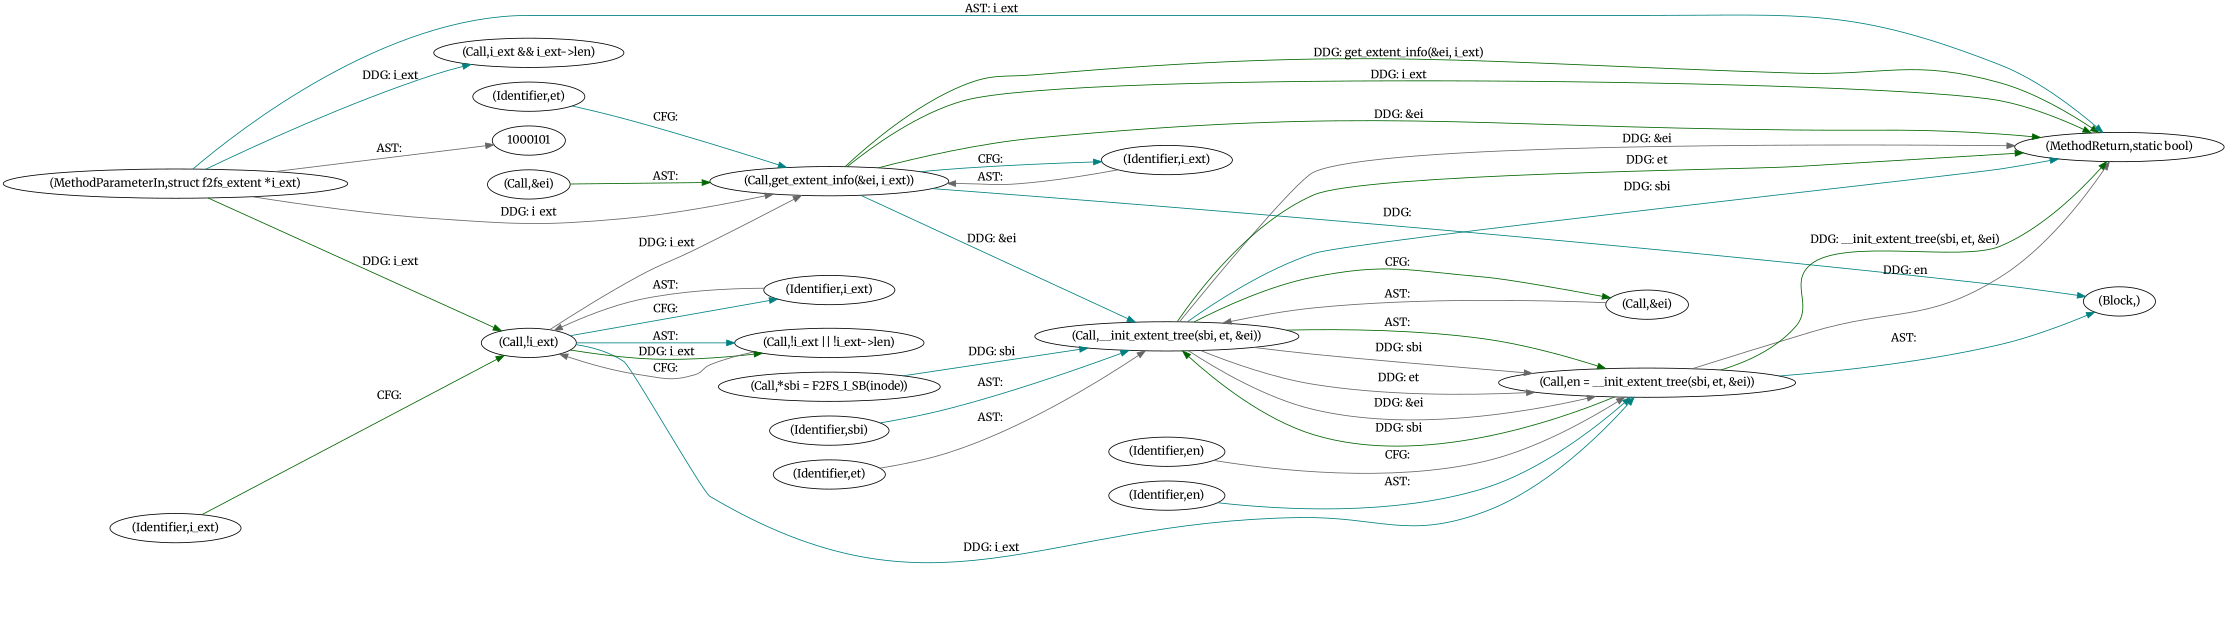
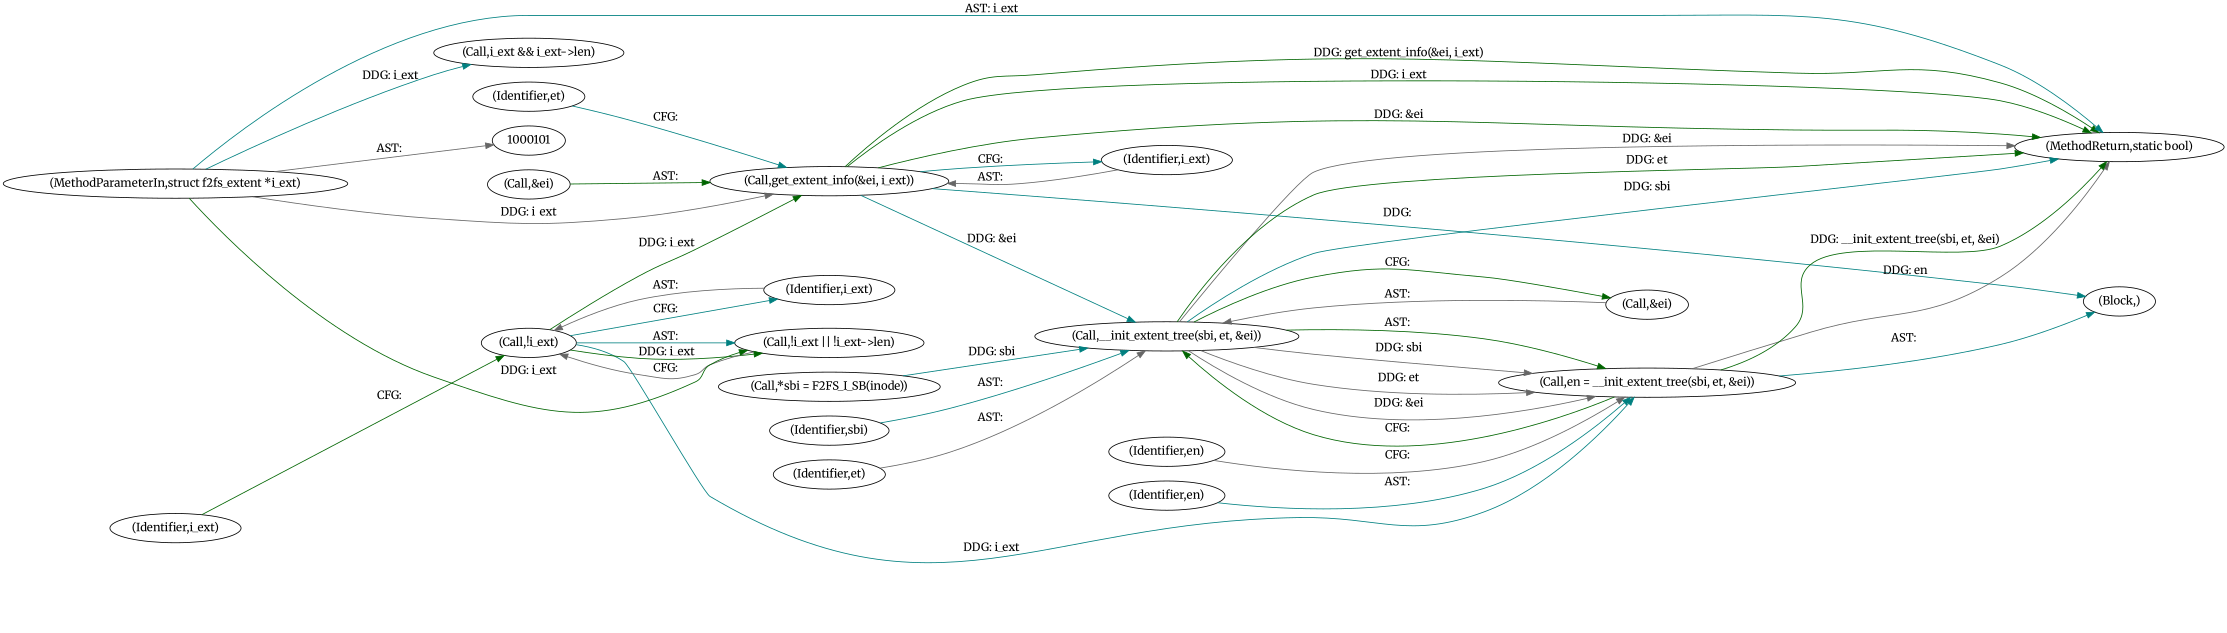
(670, 261) -> (670, 261)
(351, 263) -> (444, 380)
(1399, 429) -> (1399, 429)
